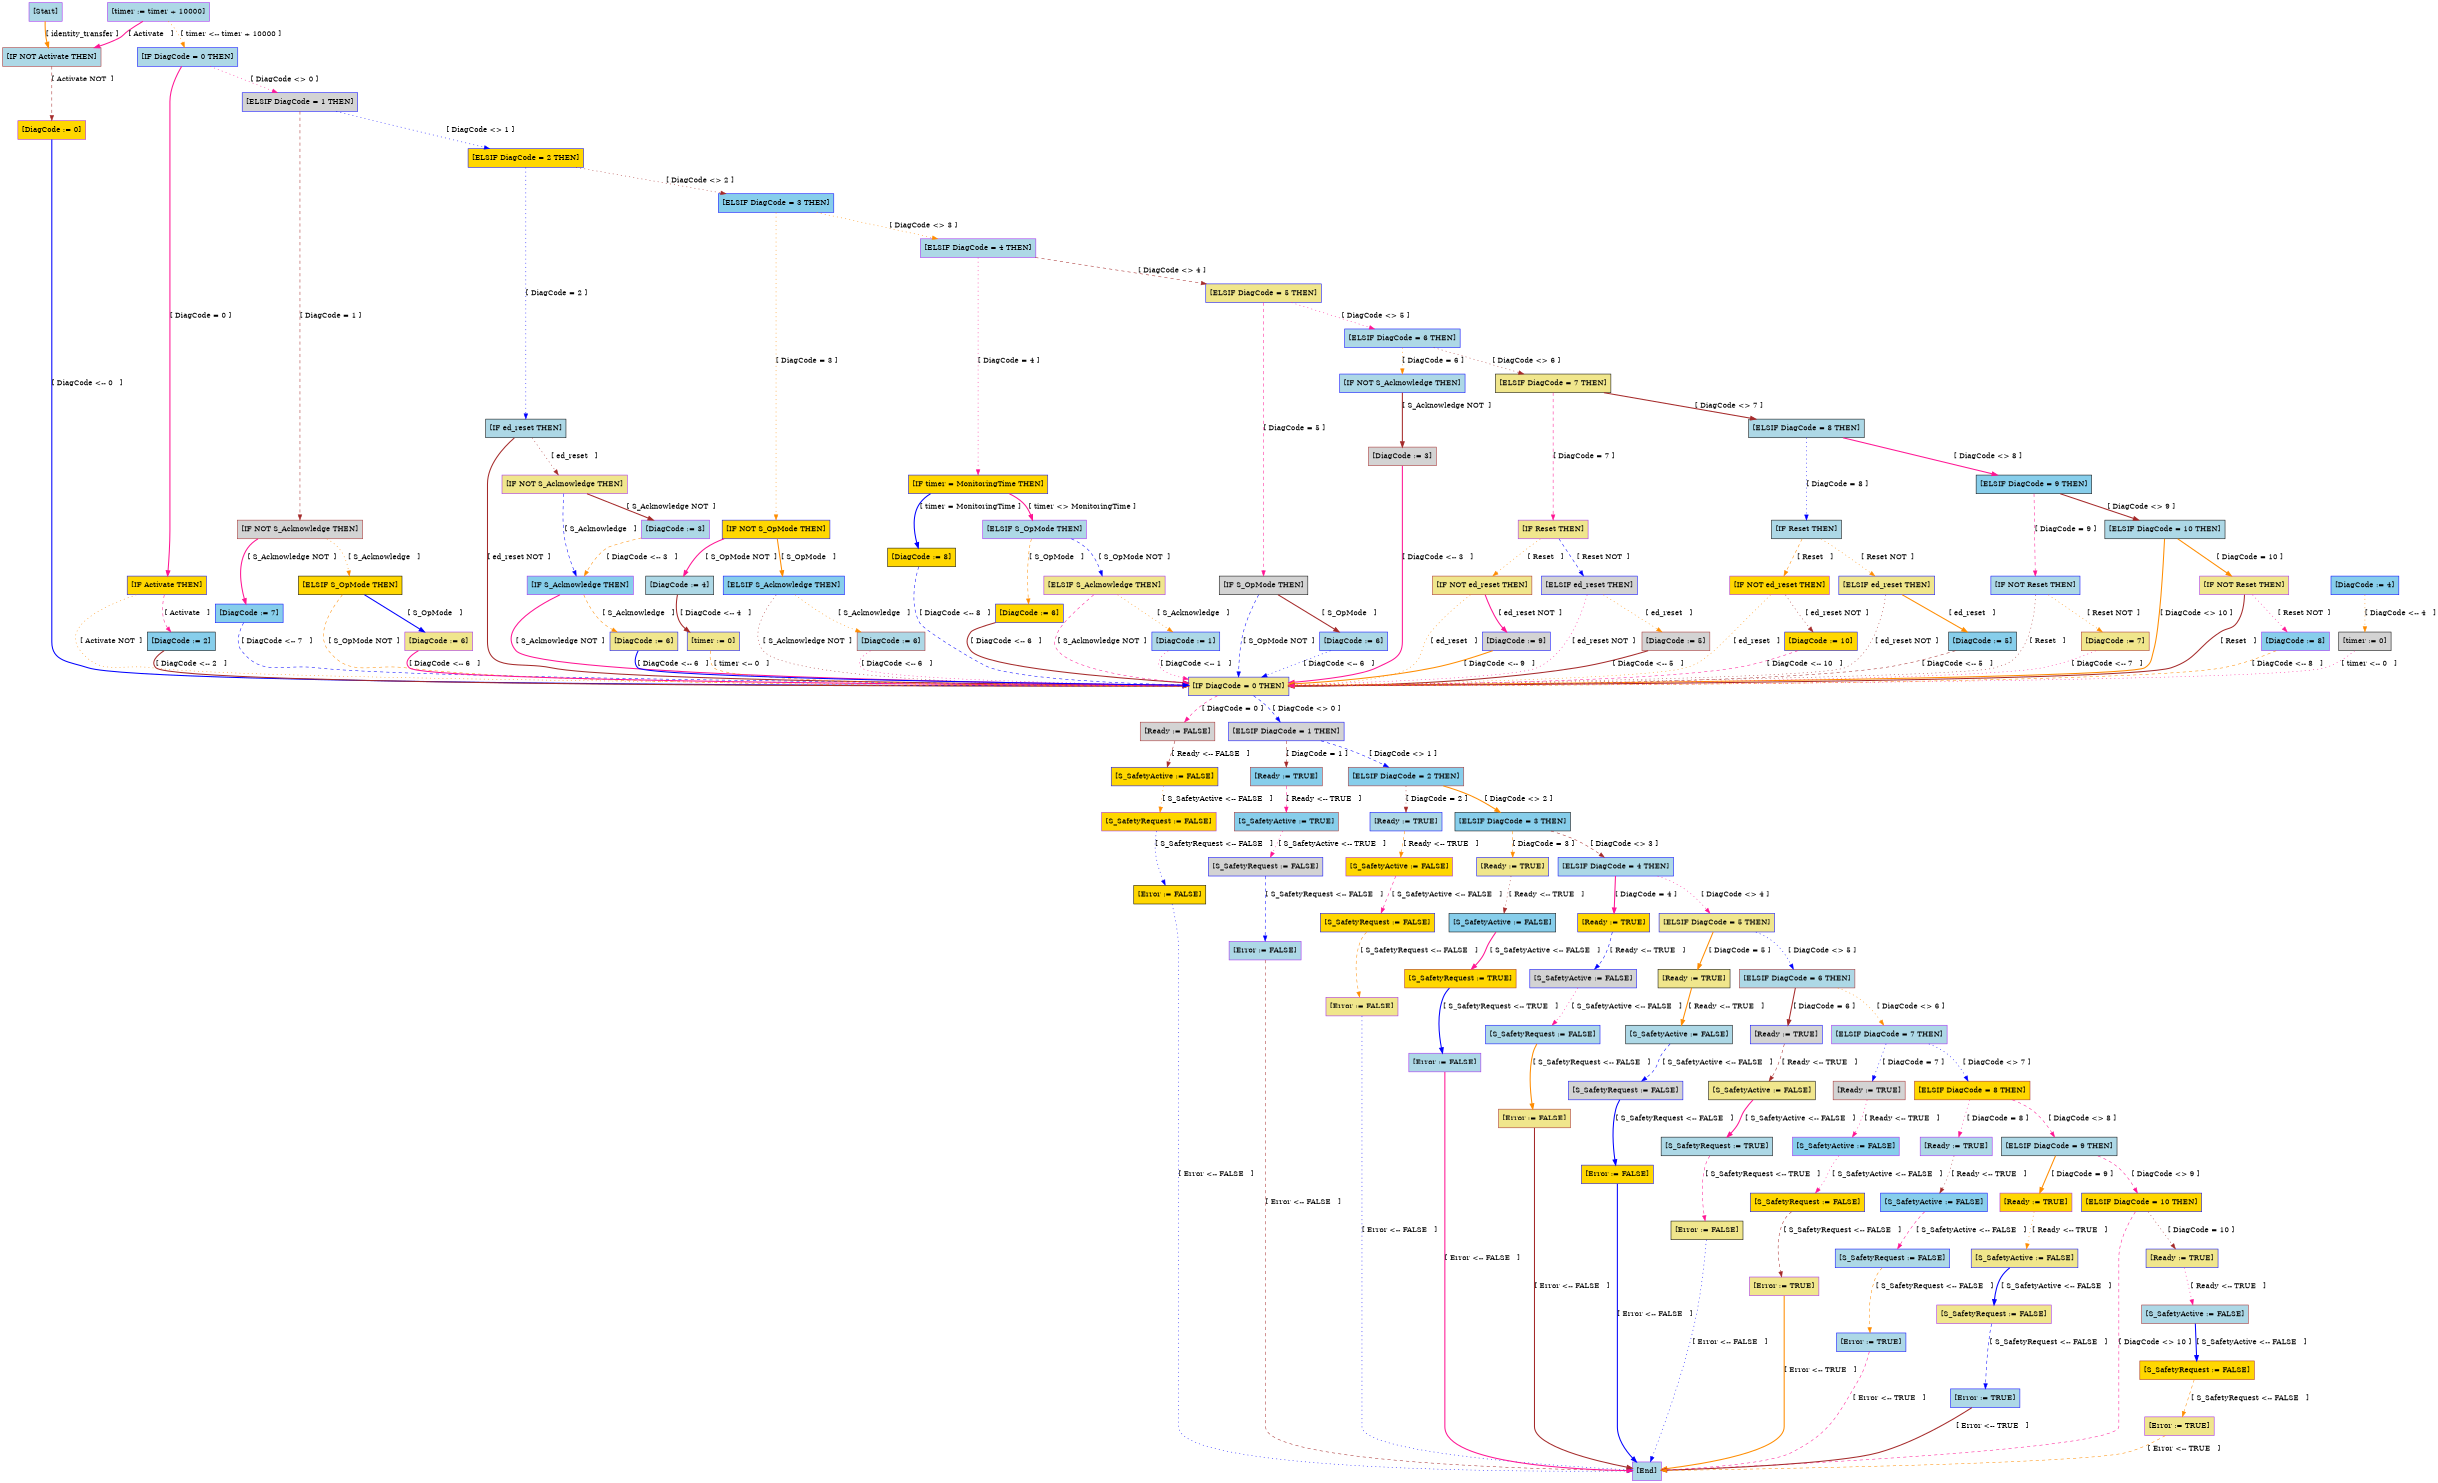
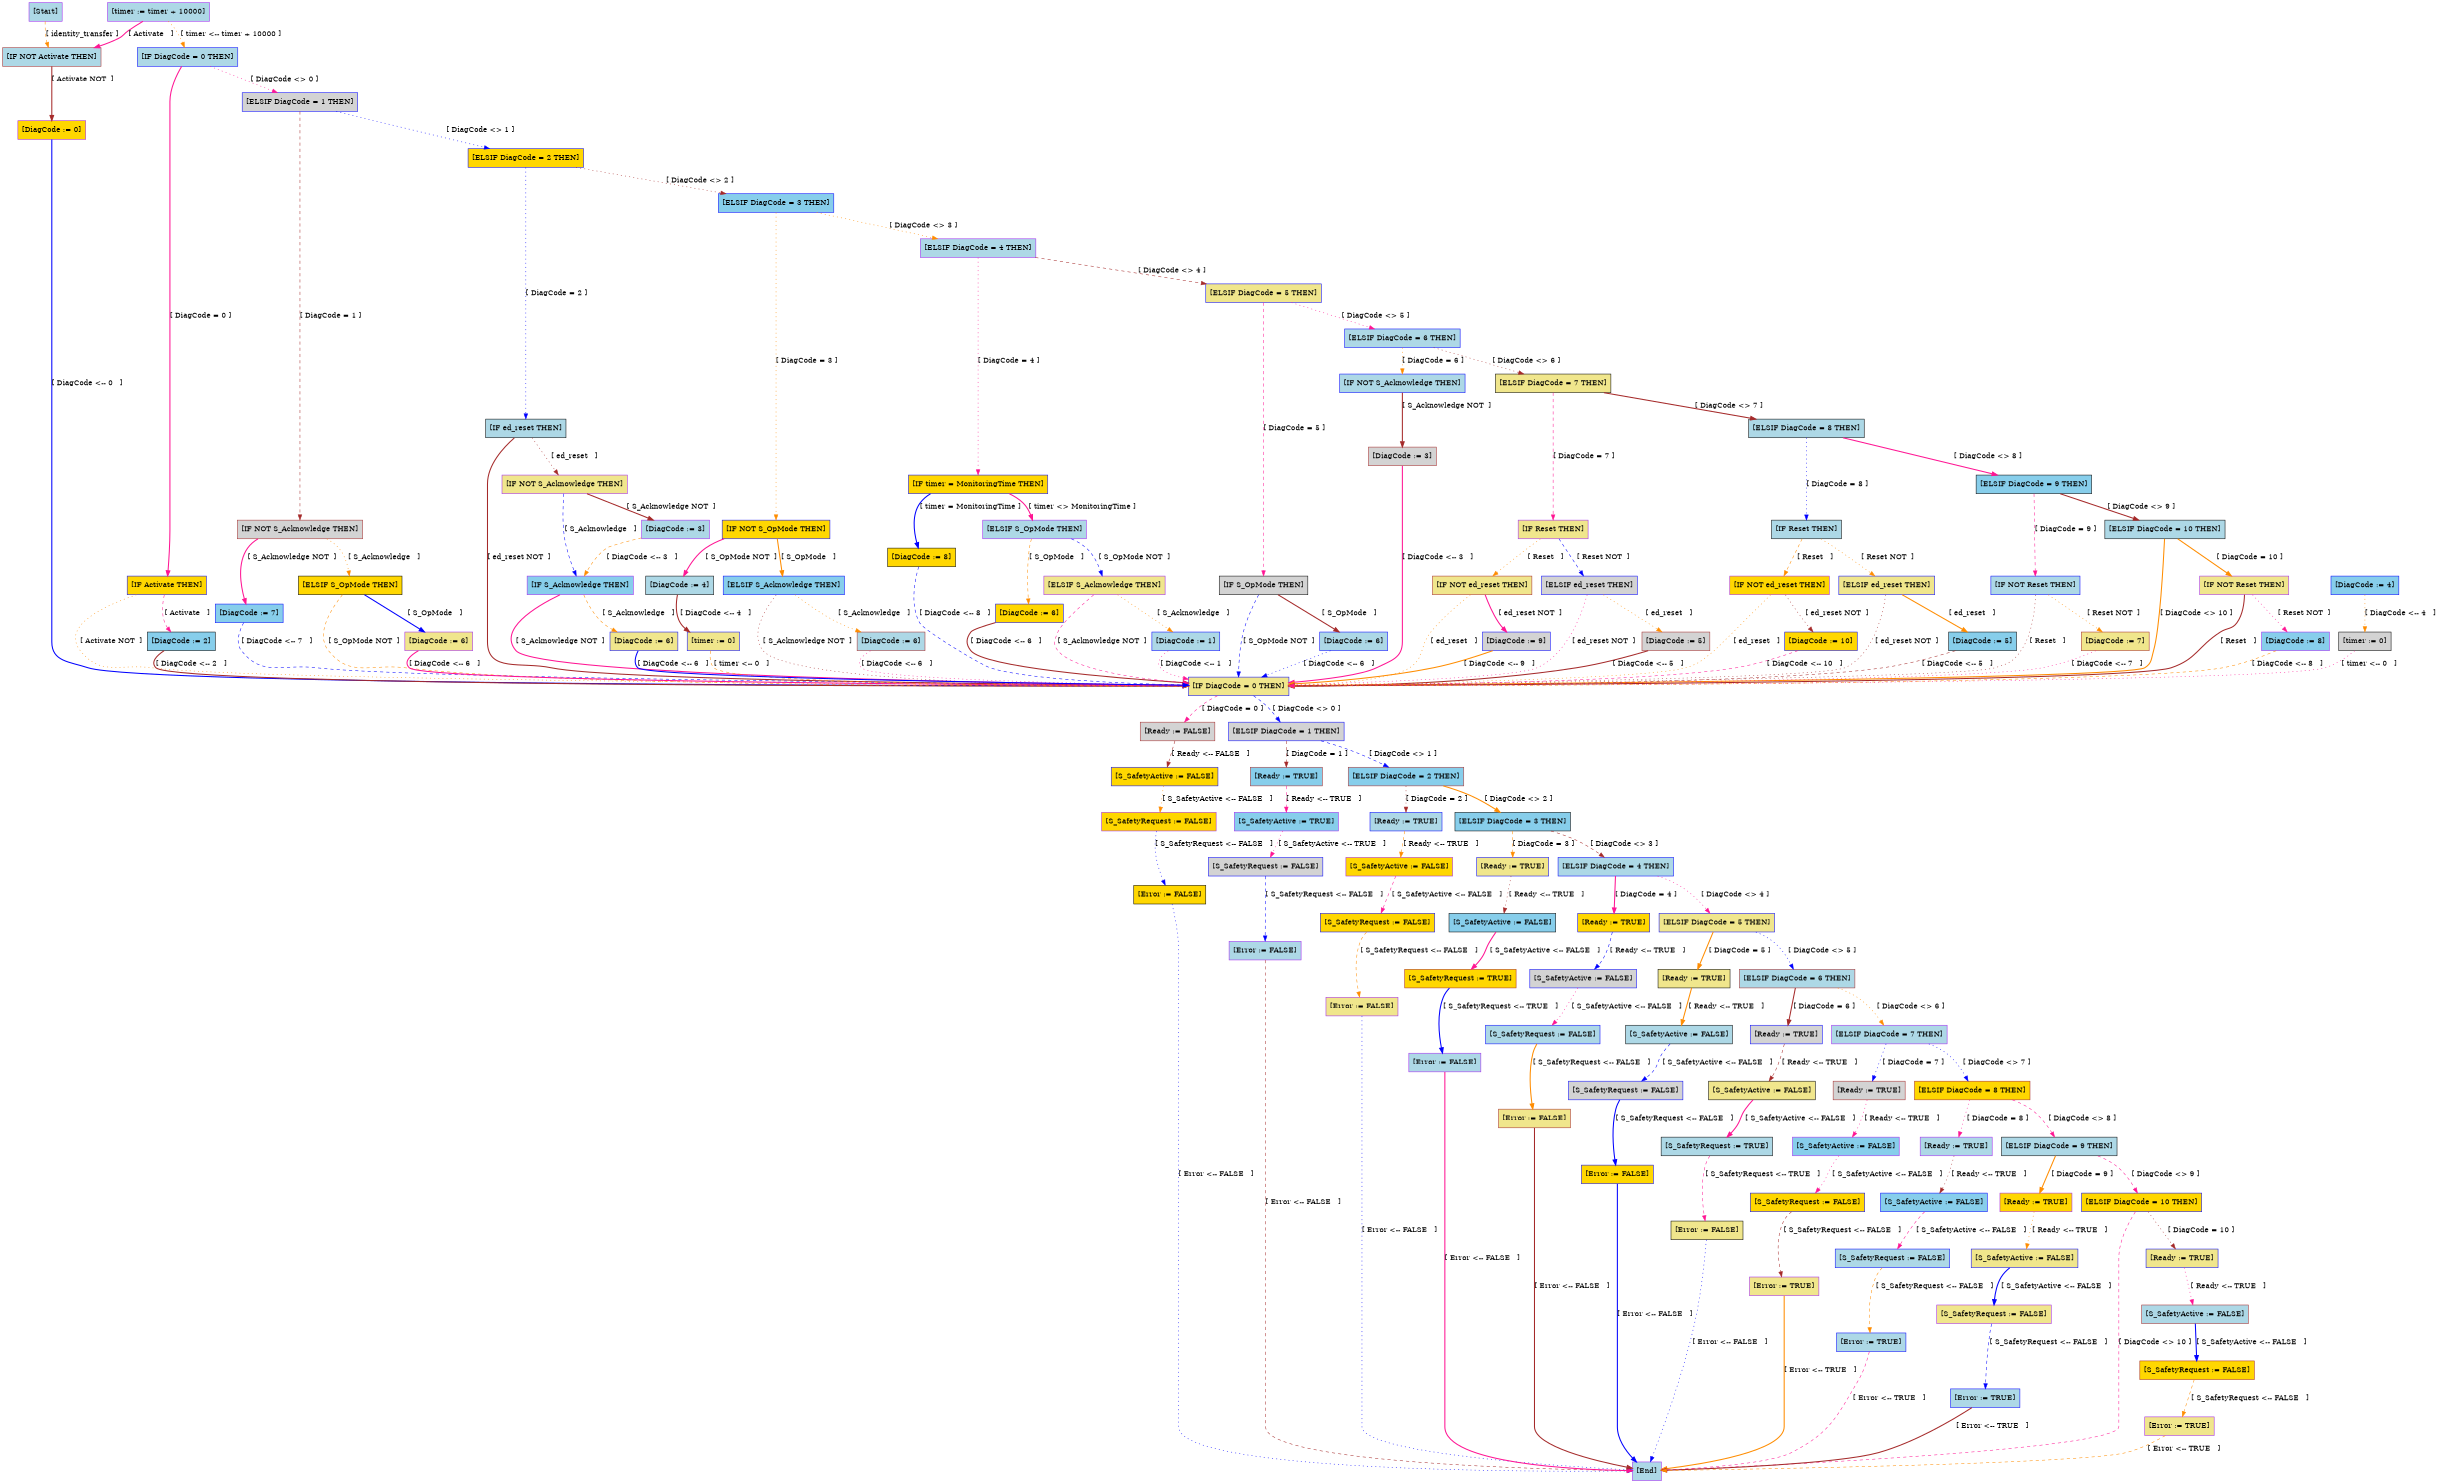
(45, 32) -> (45, 32)
(52, 91) -> (52, 91)
(1286, 822) -> (1286, 822)
